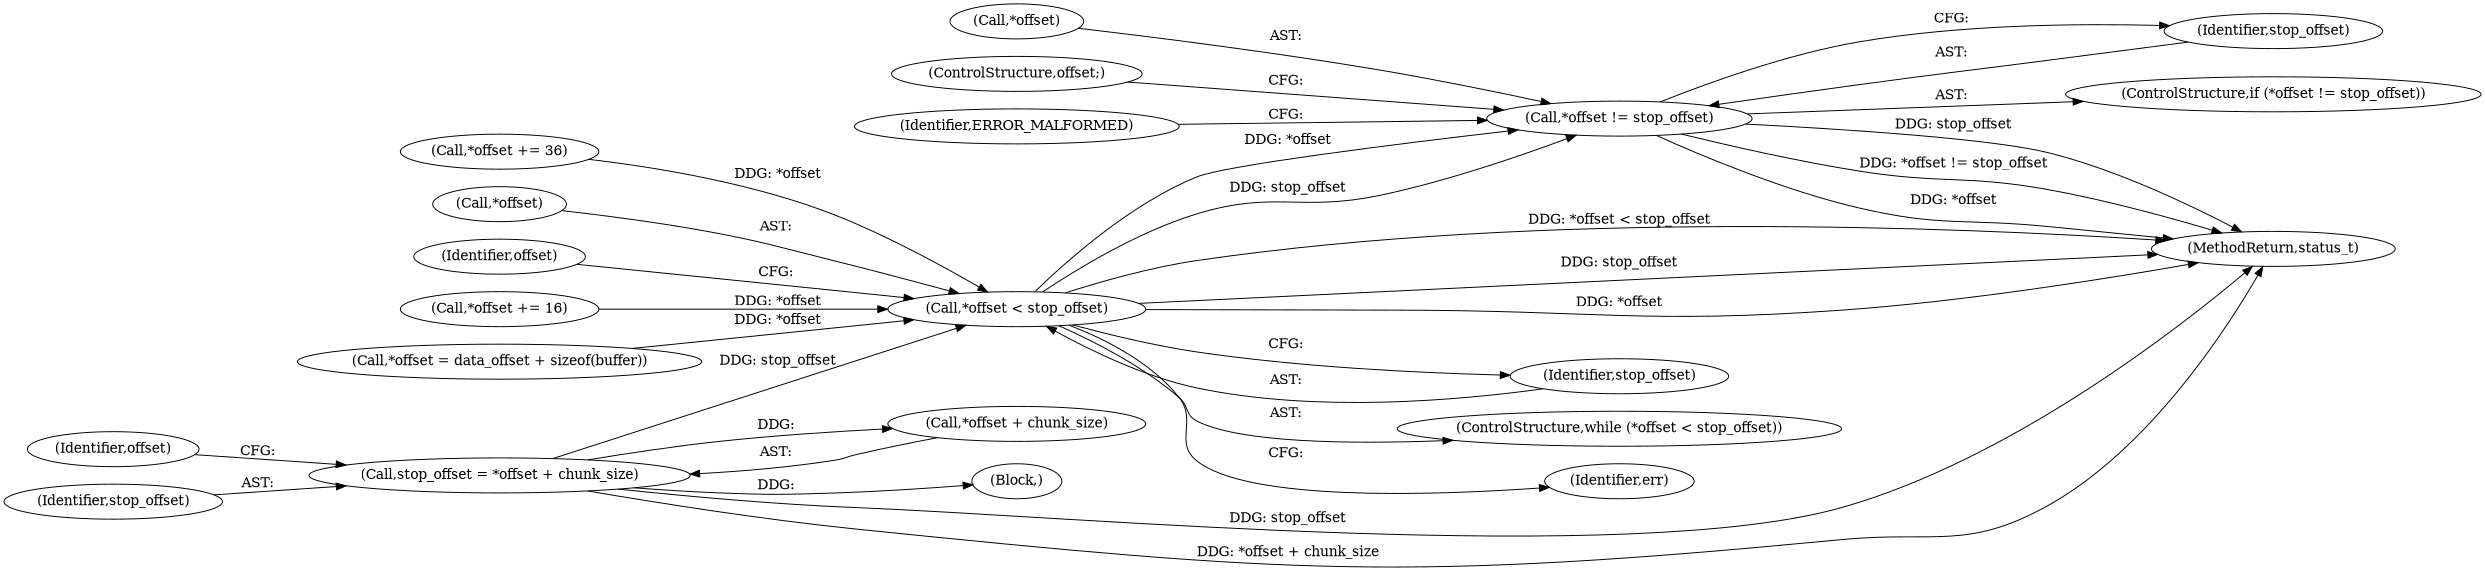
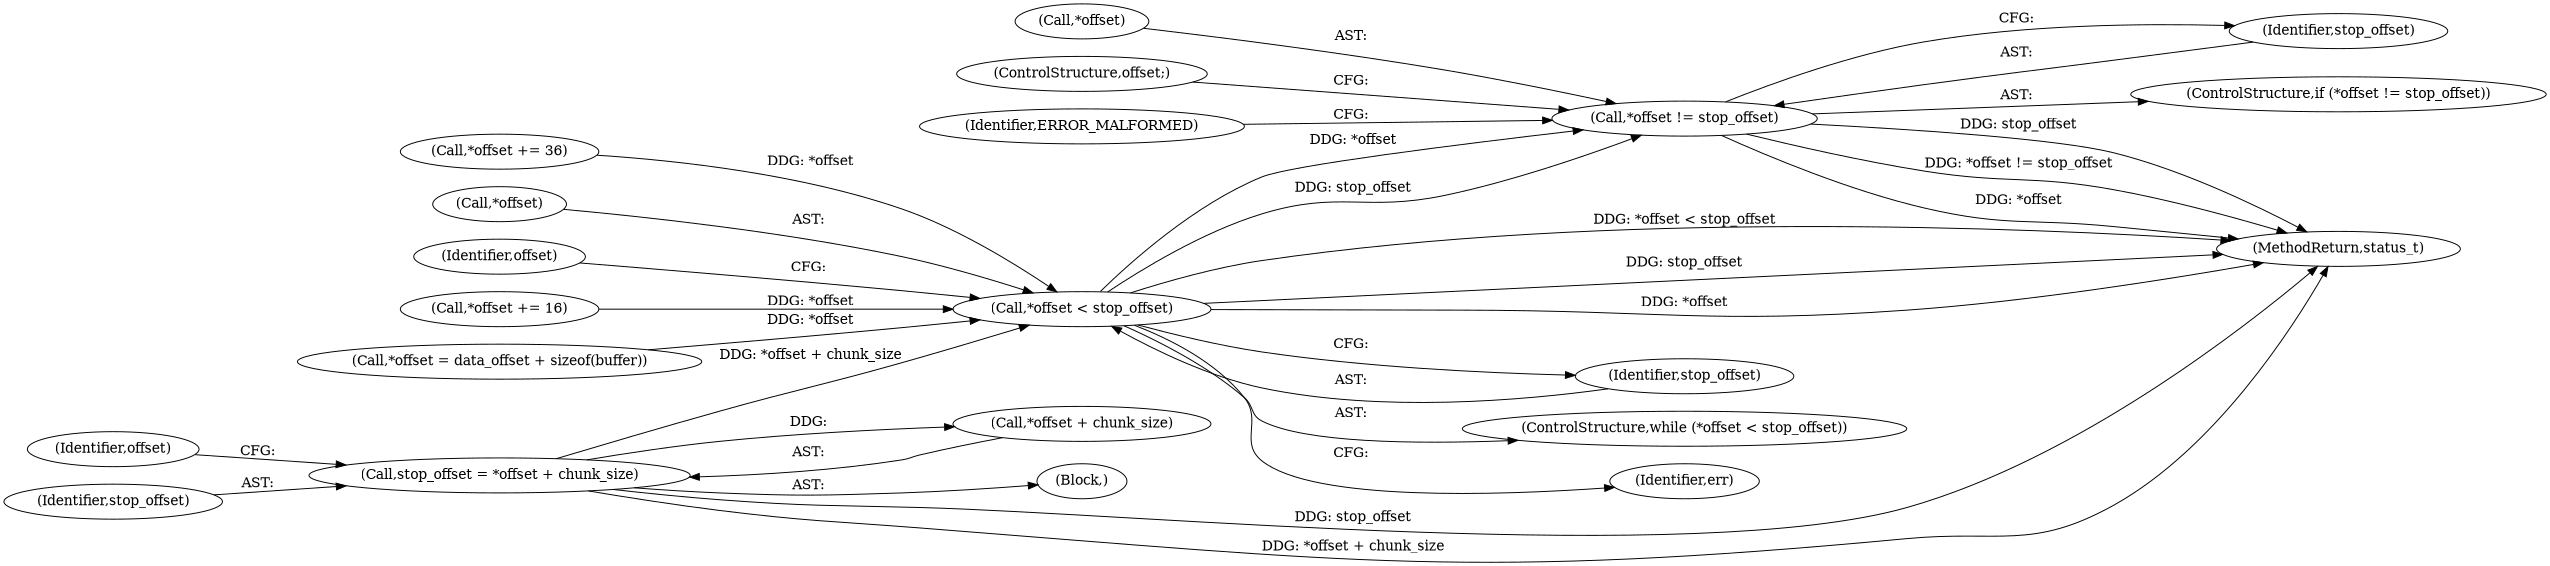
(778, 361) -> (811, 355)
(778, 486) -> (811, 486)
